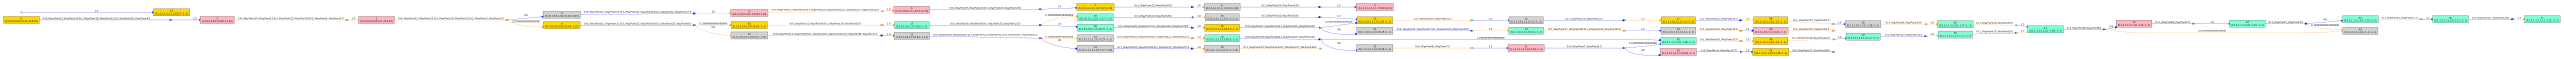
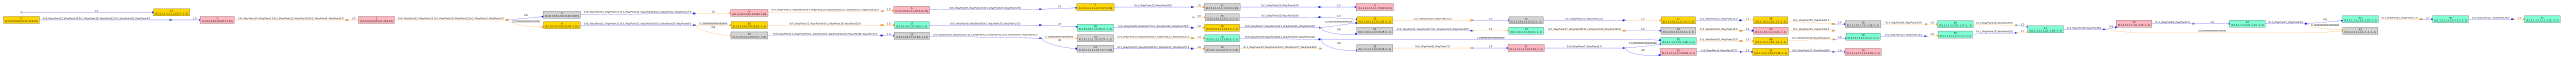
(1095, 17) -> none
none -> (1863, 52)
